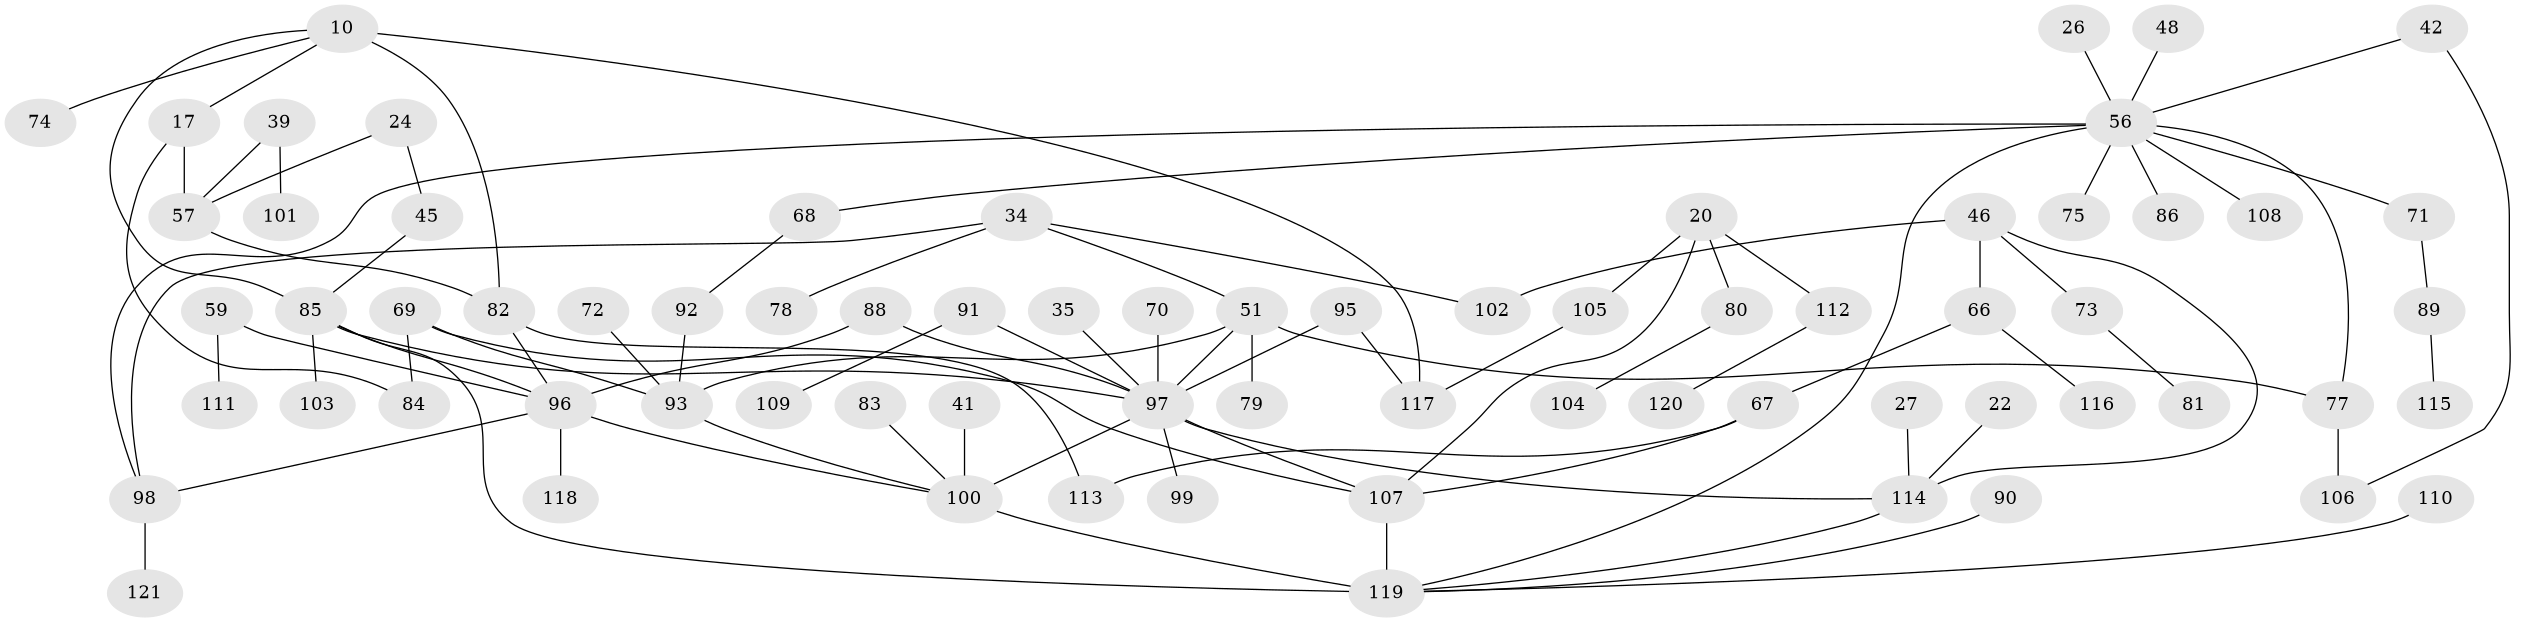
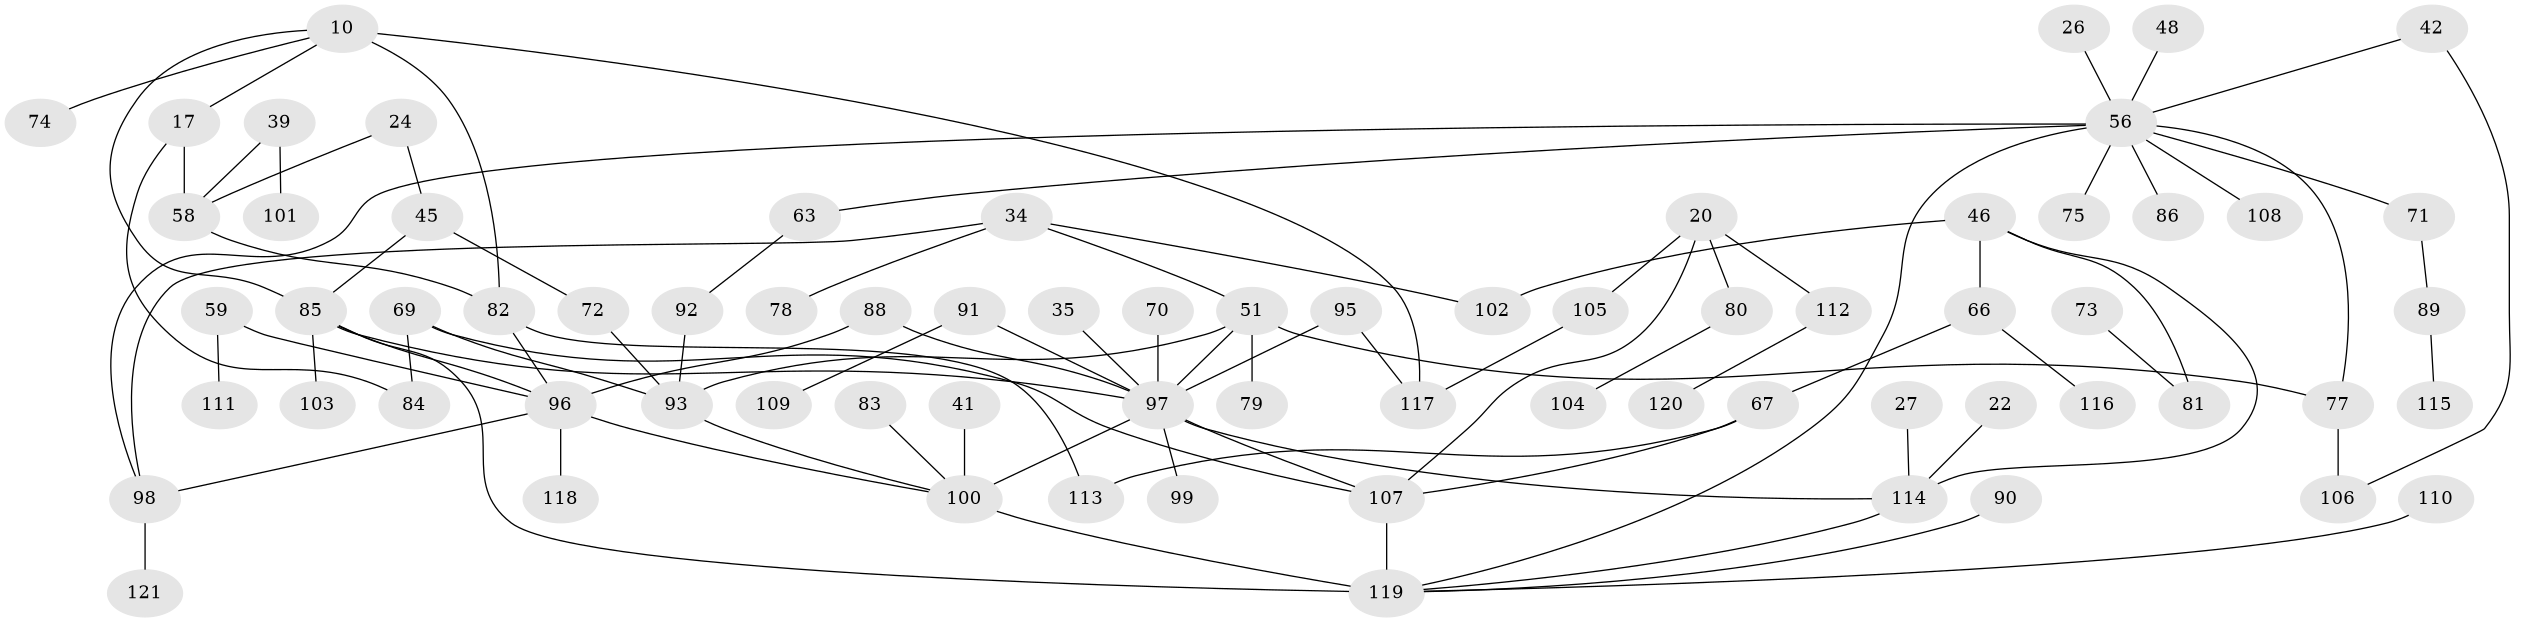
(184, 217) -> (184, 217)
(805, 217) -> (805, 217)
none -> (510, 264)
(2034, 264) -> (2123, 278)
